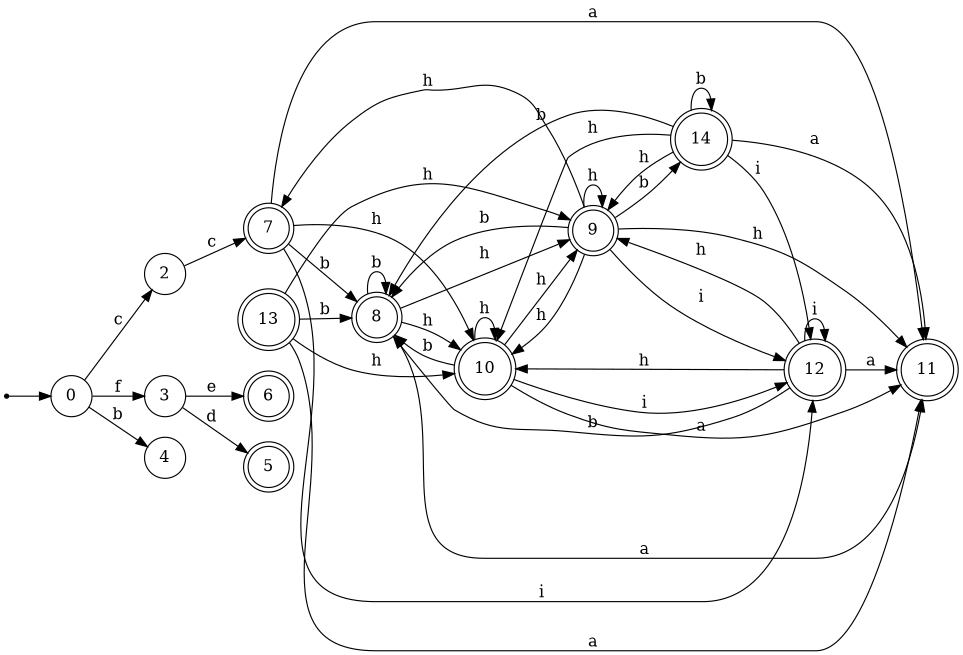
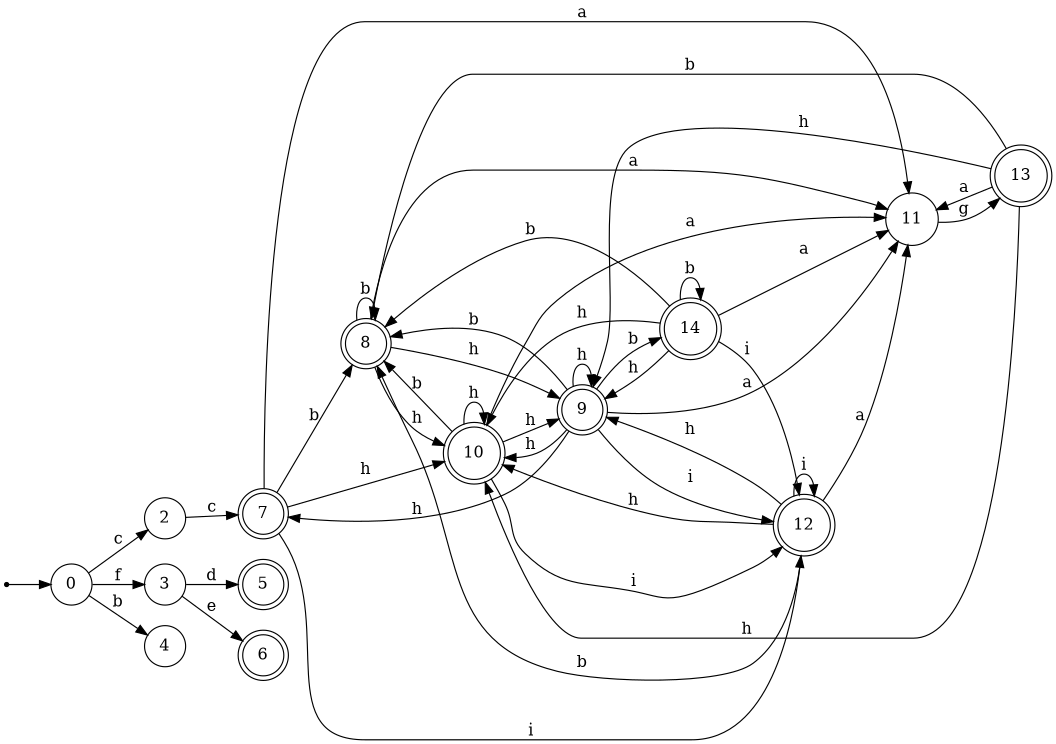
none -> (966, 219)
(758, 235) -> (747, 383)
(927, 370) -> (912, 219)
